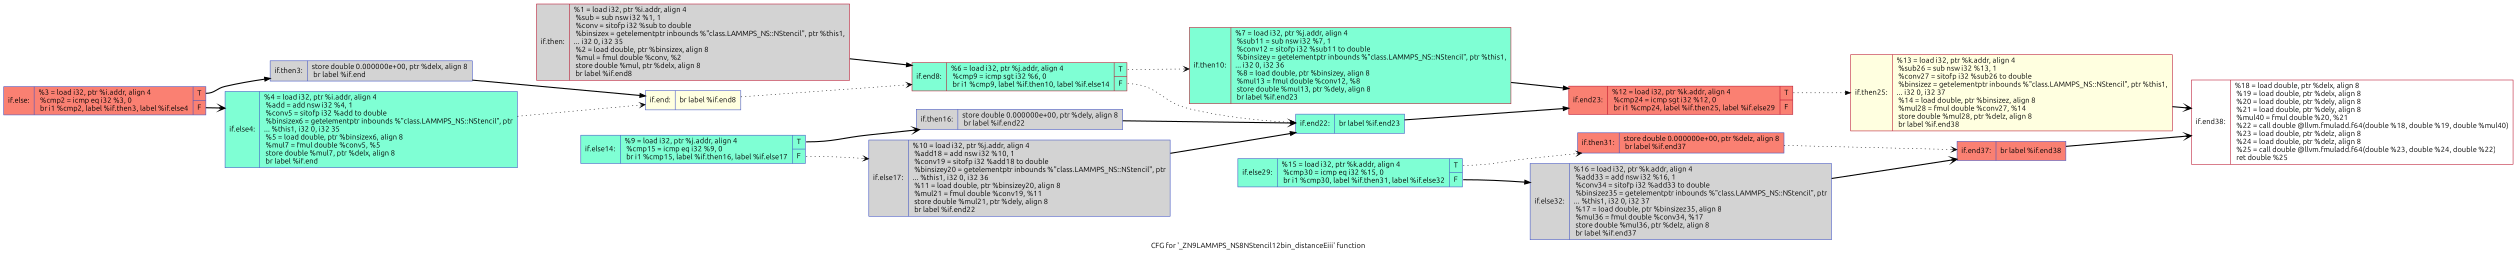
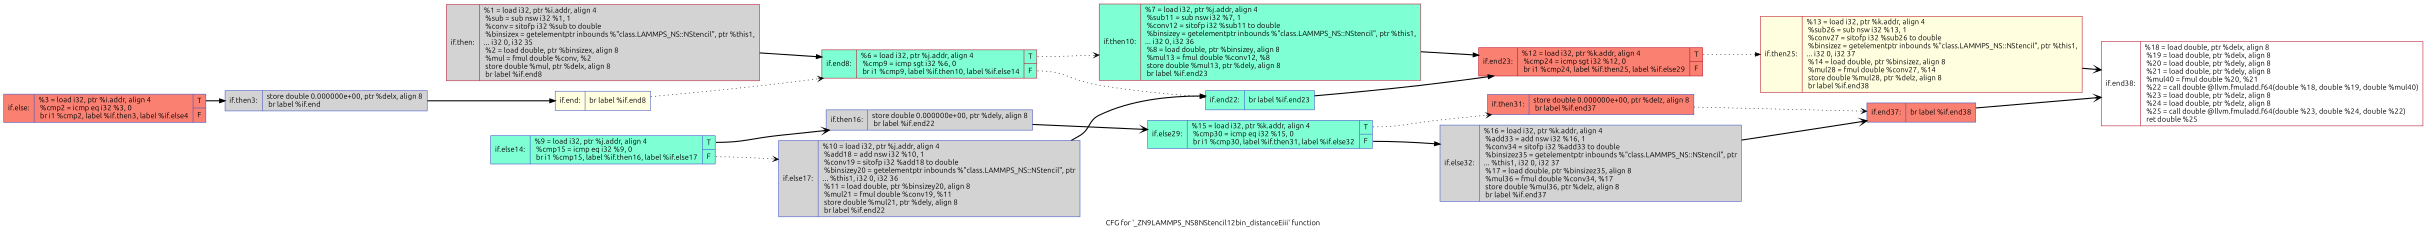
(1206, 122) -> (1082, 127)
(371, 130) -> none
